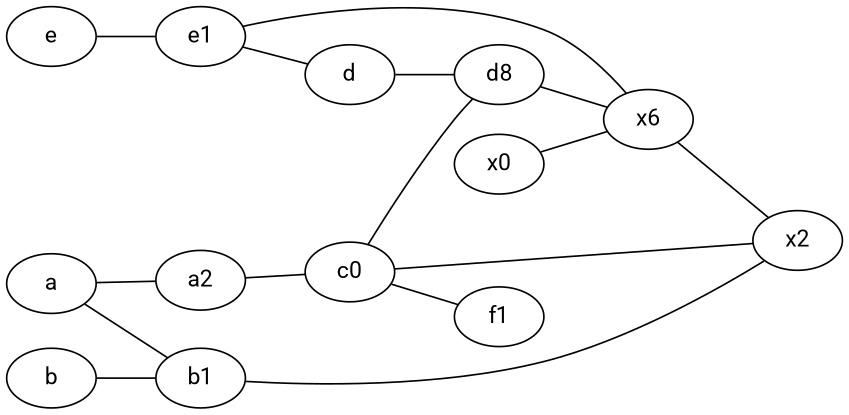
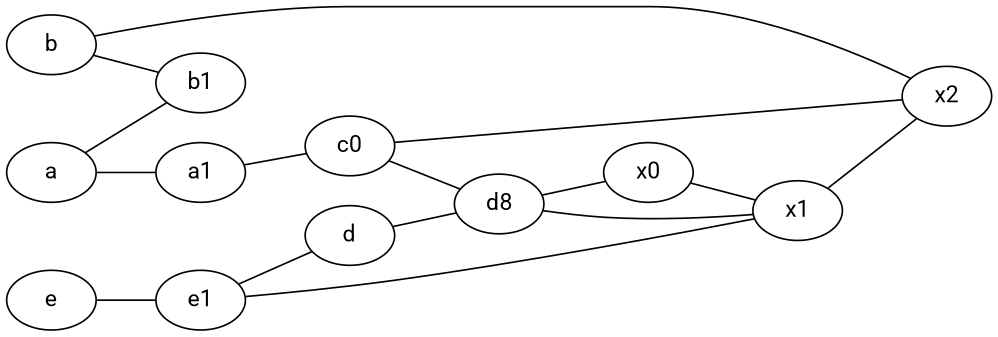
(648, 119) -> (798, 211)
none -> (574, 188)
(201, 280) -> (201, 172)
(499, 317) -> none
(516, 368) -> (507, 7)
